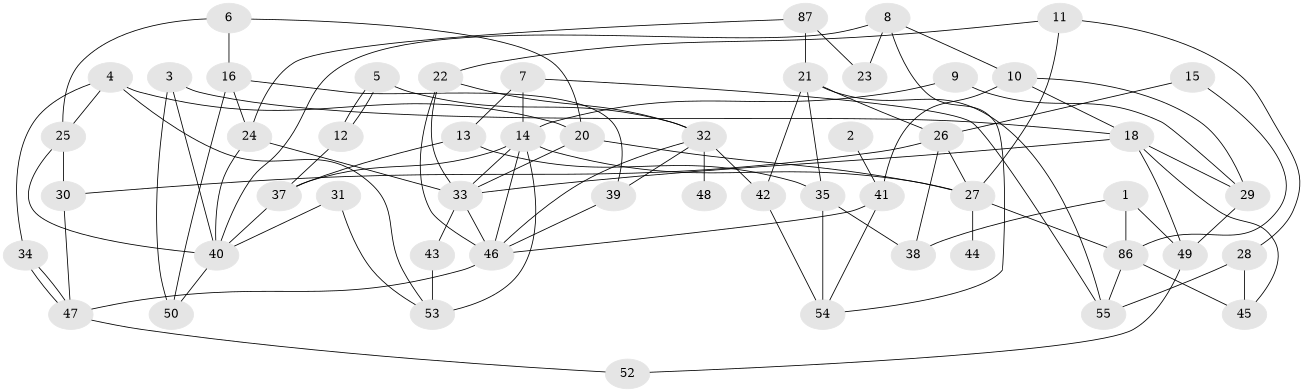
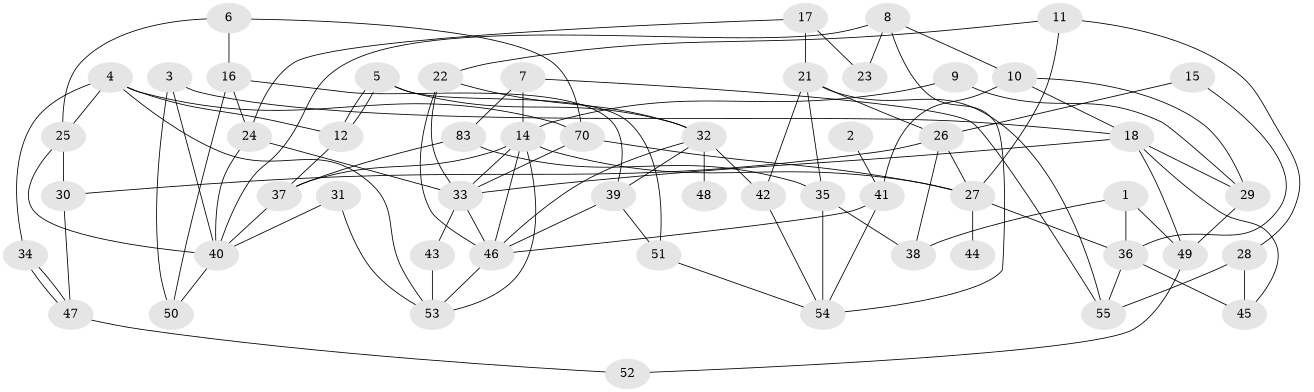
(805, 18) -> (805, 18)
none -> (228, 113)
(464, 137) -> (464, 137)
(582, 137) -> (582, 137)
none -> (659, 255)
(1126, 255) -> (1126, 255)
(284, 291) -> (462, 285)
